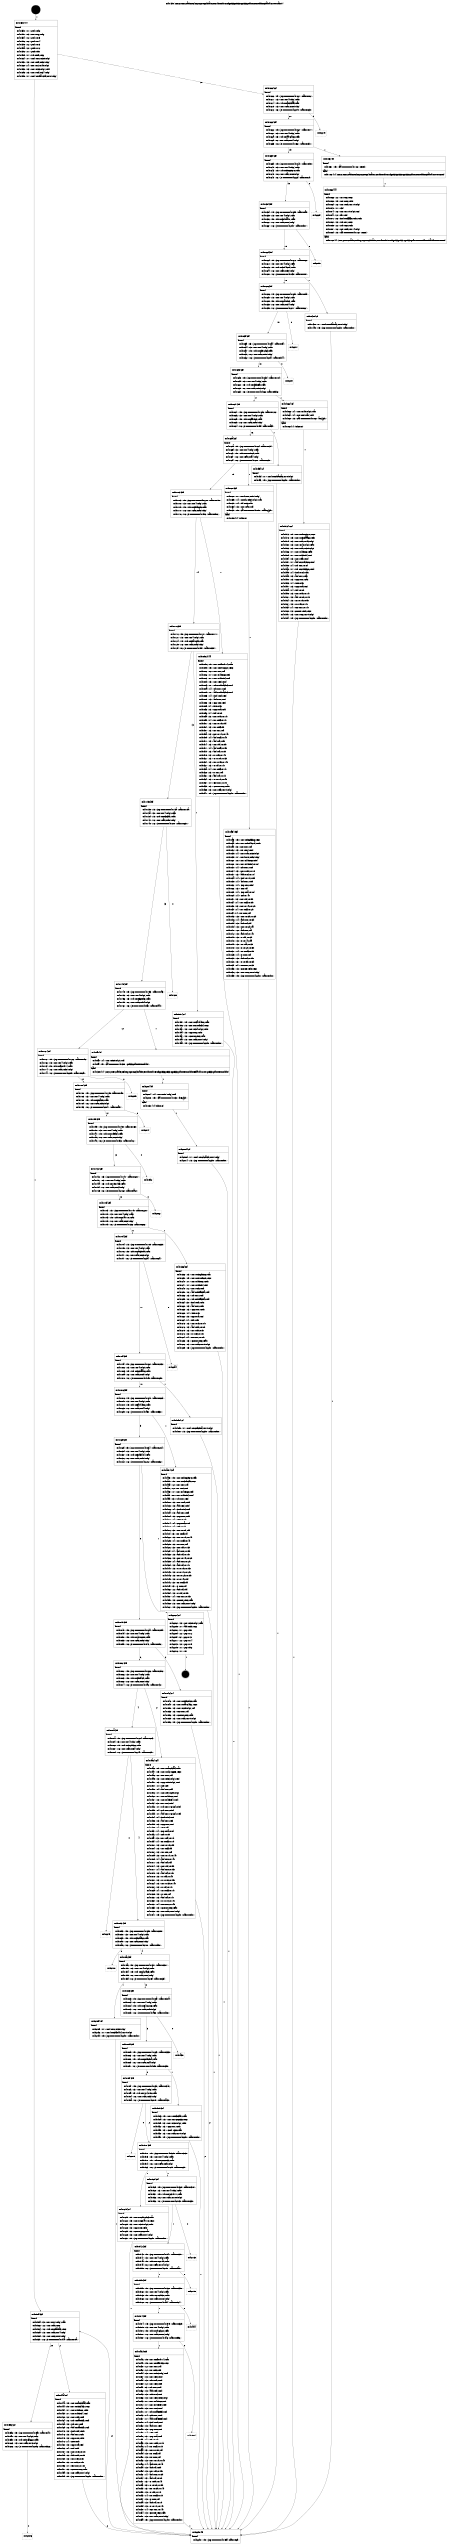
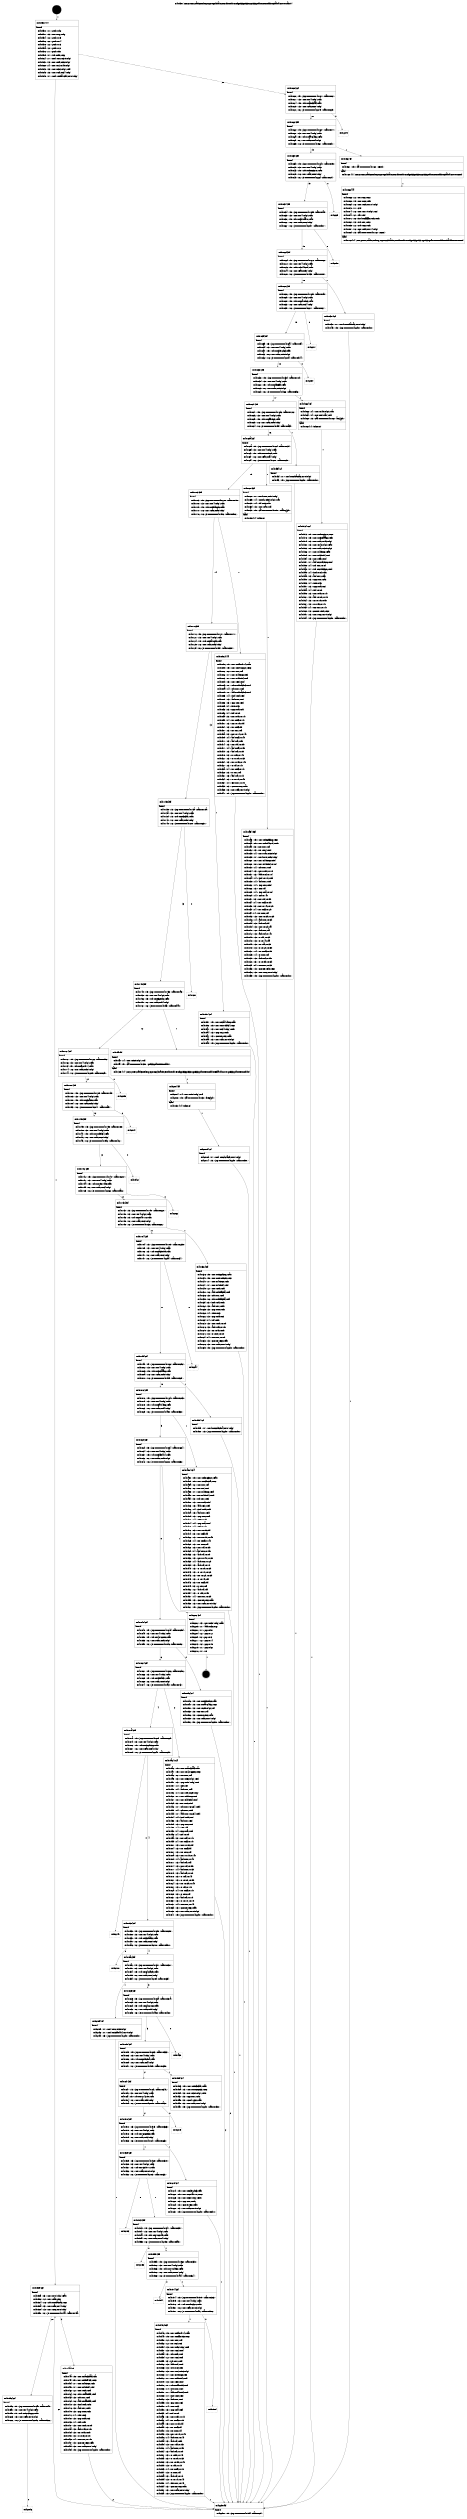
(200, 2334) -> none
